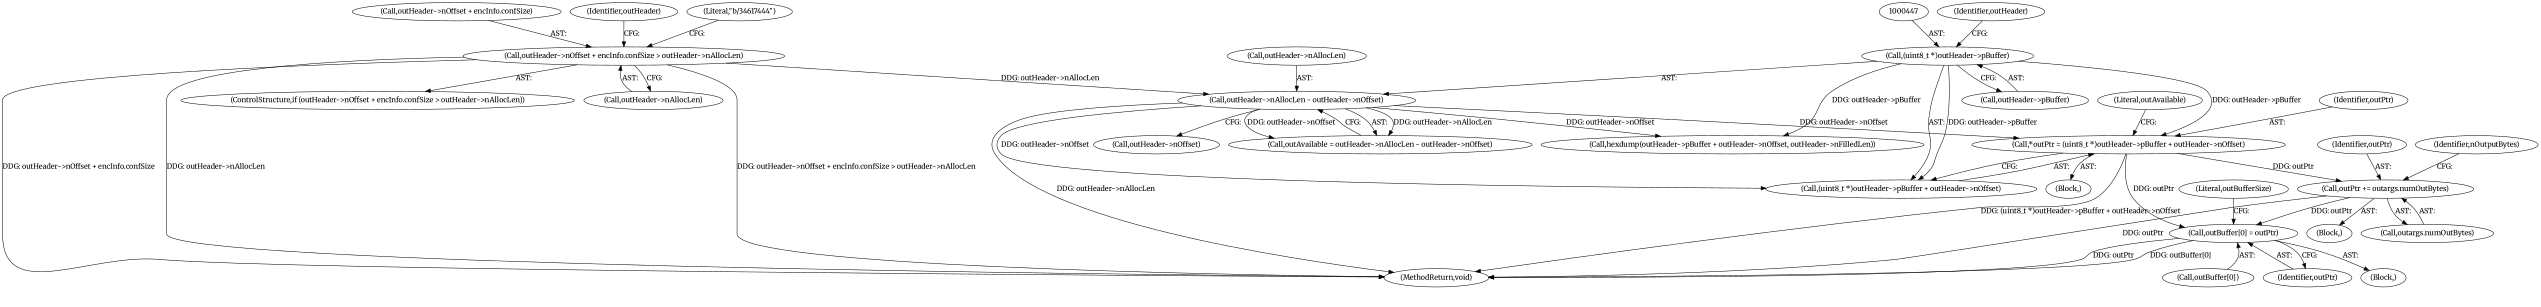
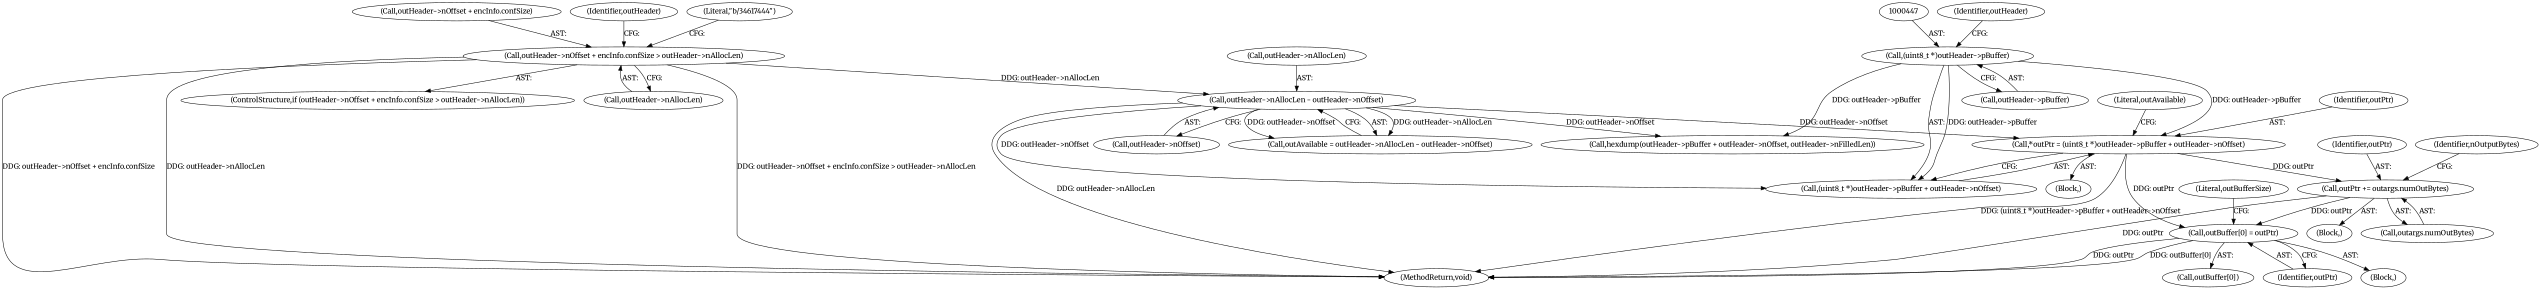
(1633, 78) -> (1186, 118)
(2237, 260) -> (2217, 252)
